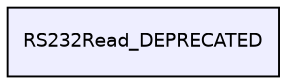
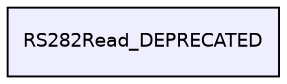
(143, 42) -> (143, 42)
